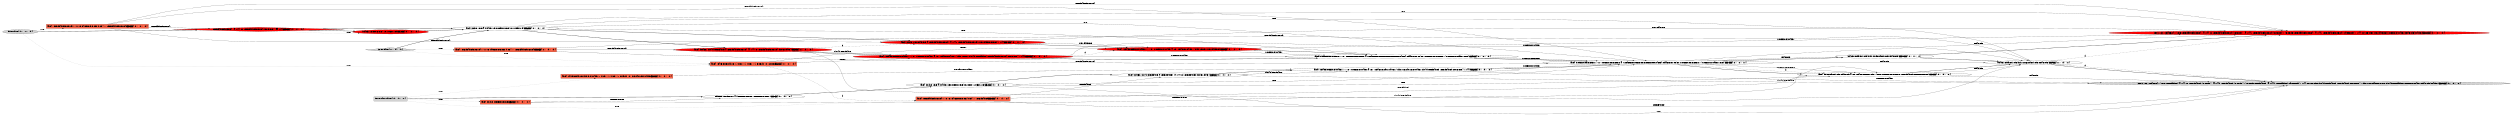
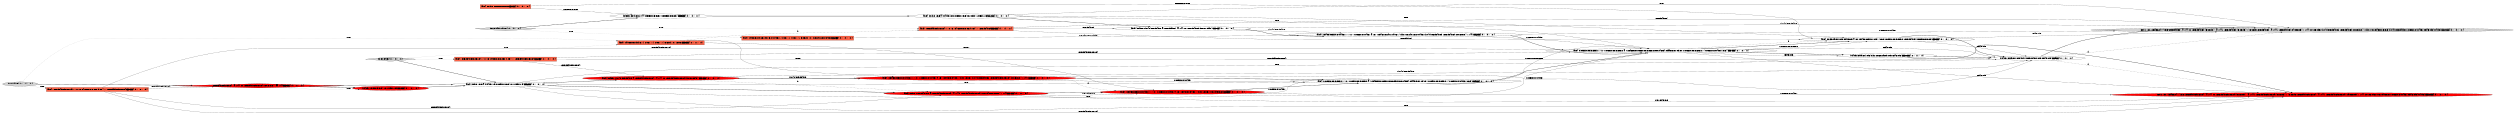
(391, 99) -> (506, 29)
(443, 100) -> none
